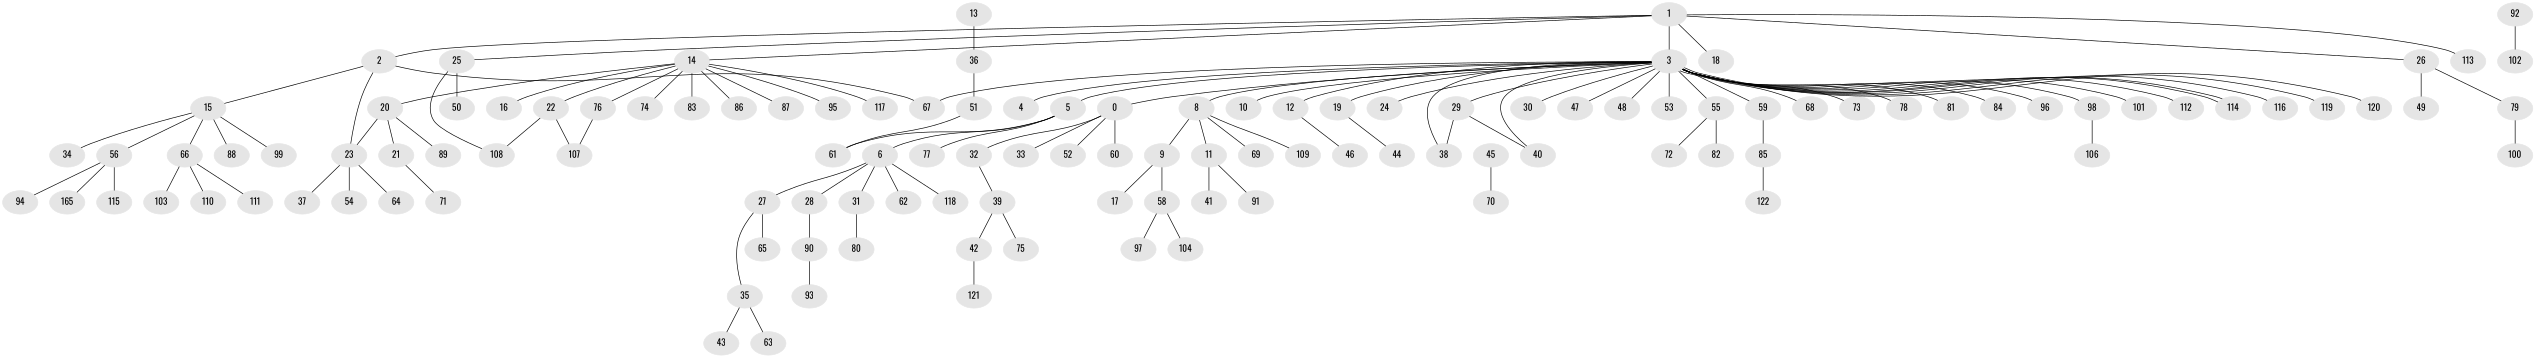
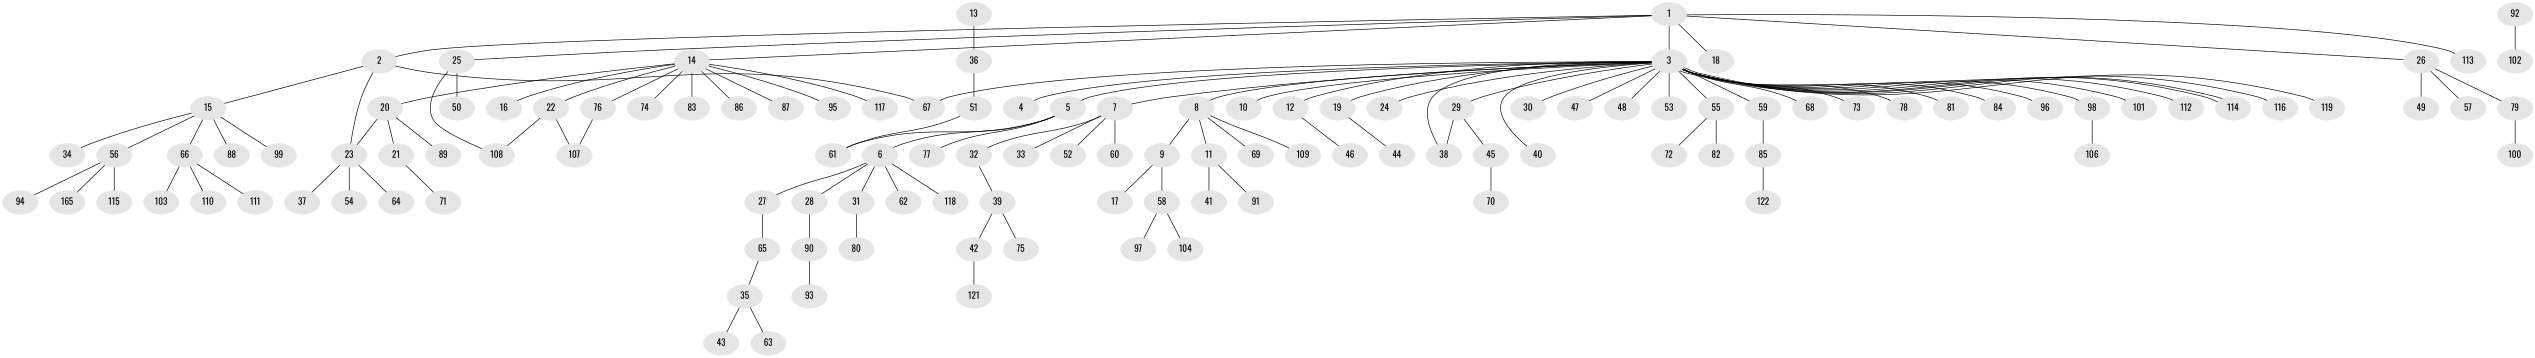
(1115, 108) -> (1115, 108)
(2374, 108) -> none
none -> (2468, 108)
(1497, 132) -> (1474, 132)
(737, 247) -> (754, 273)
